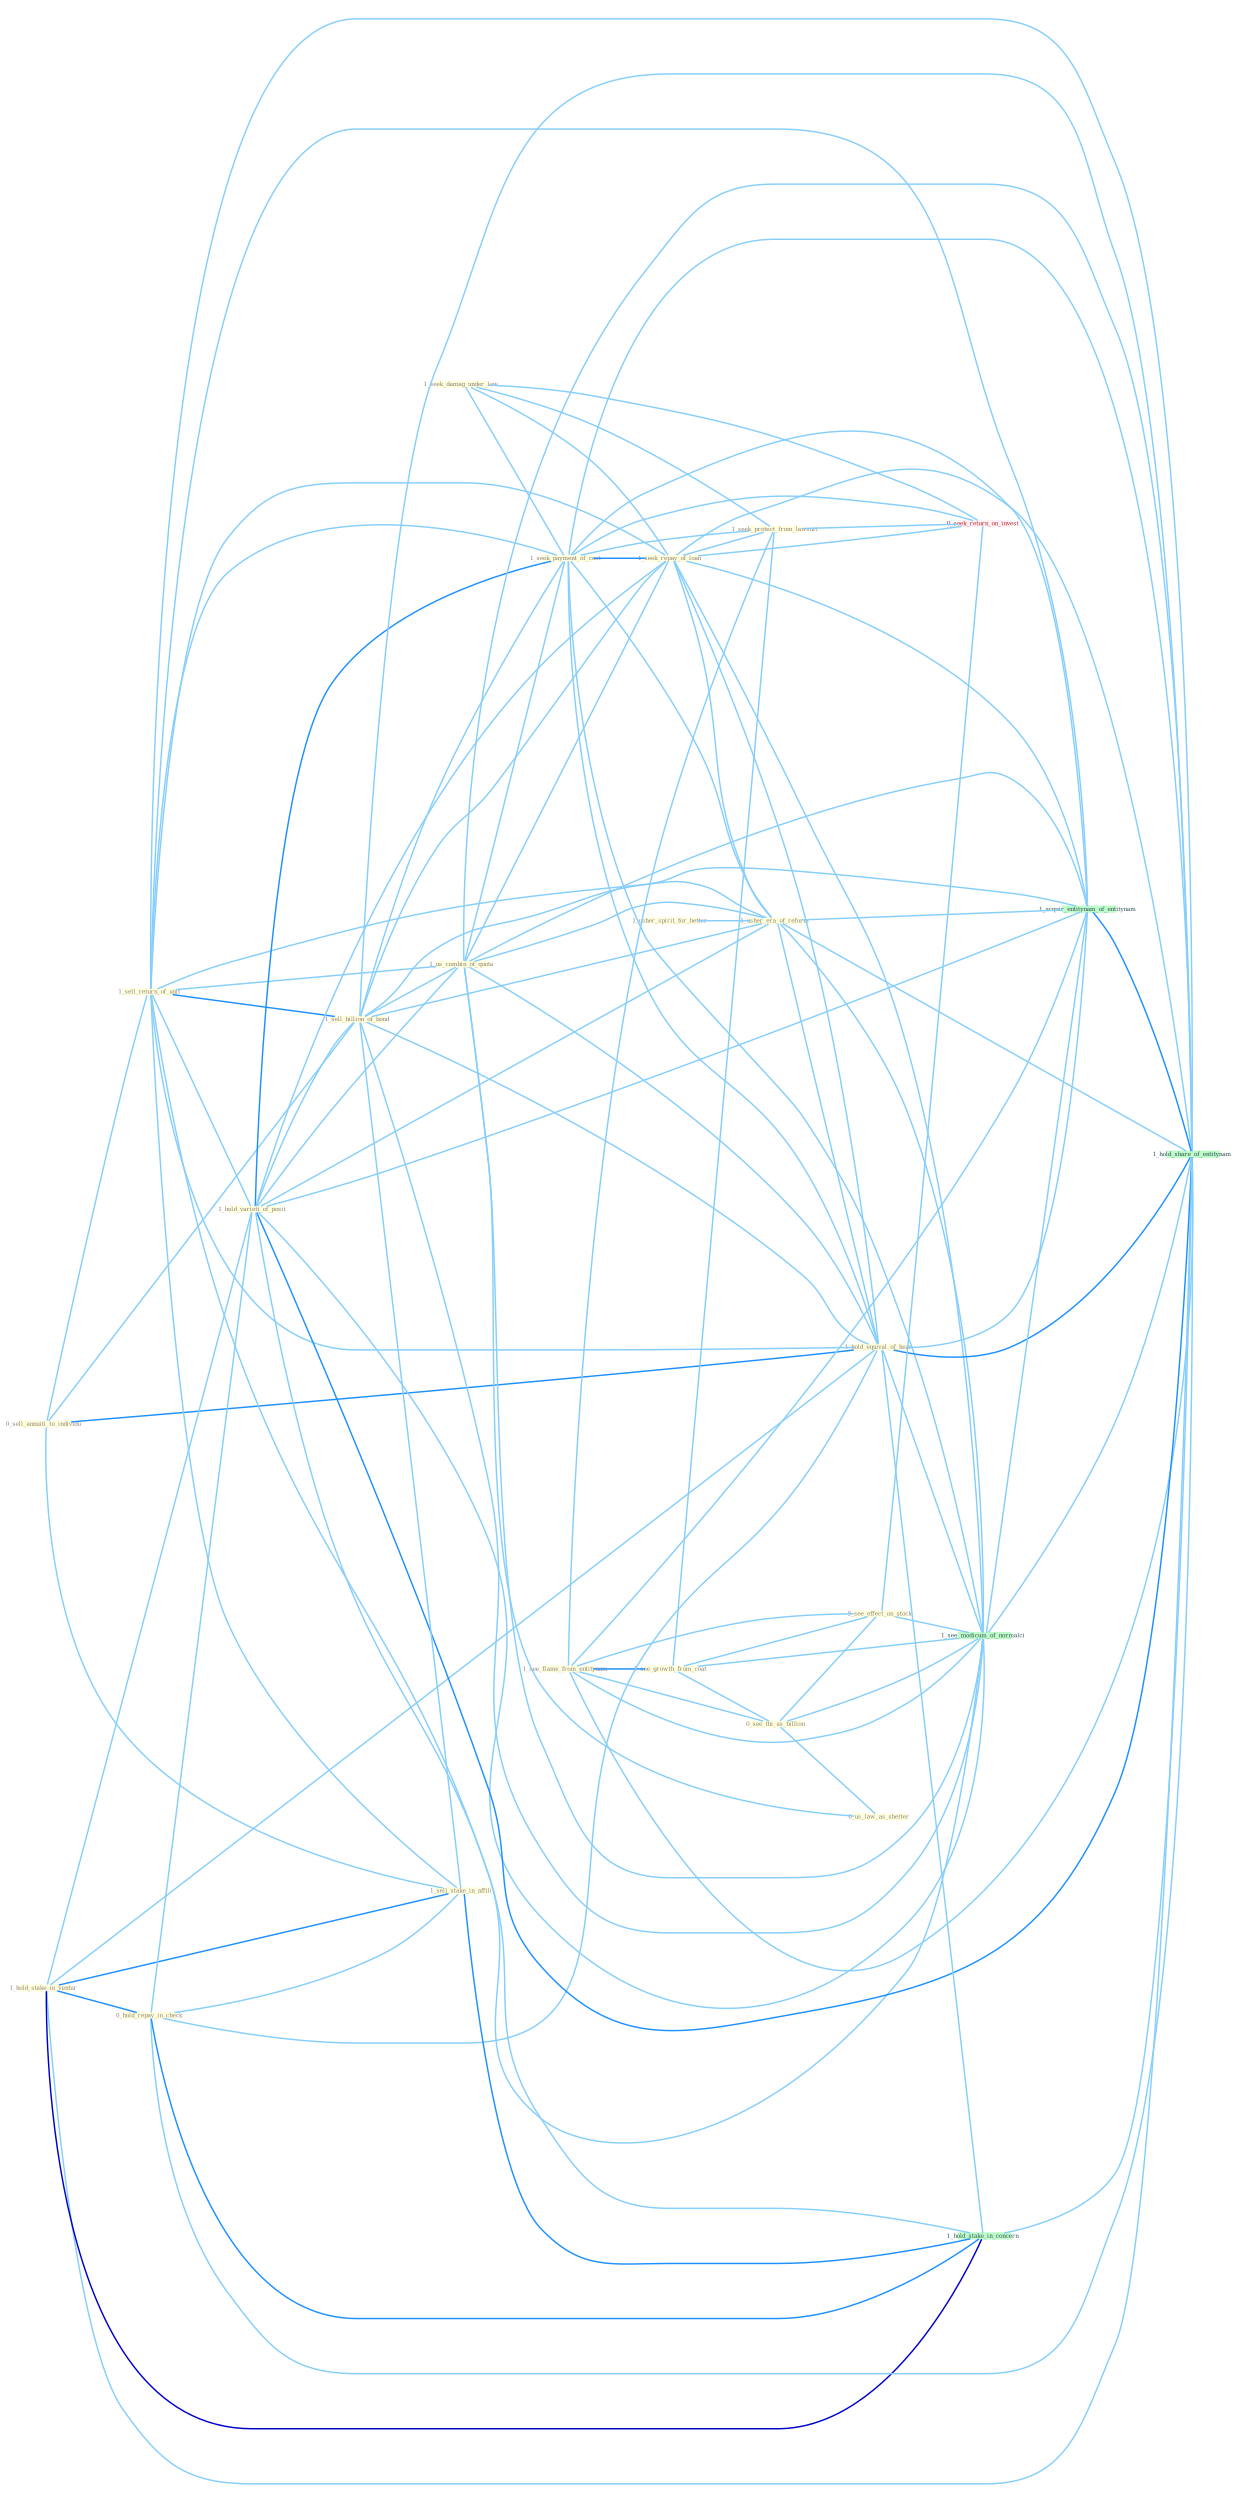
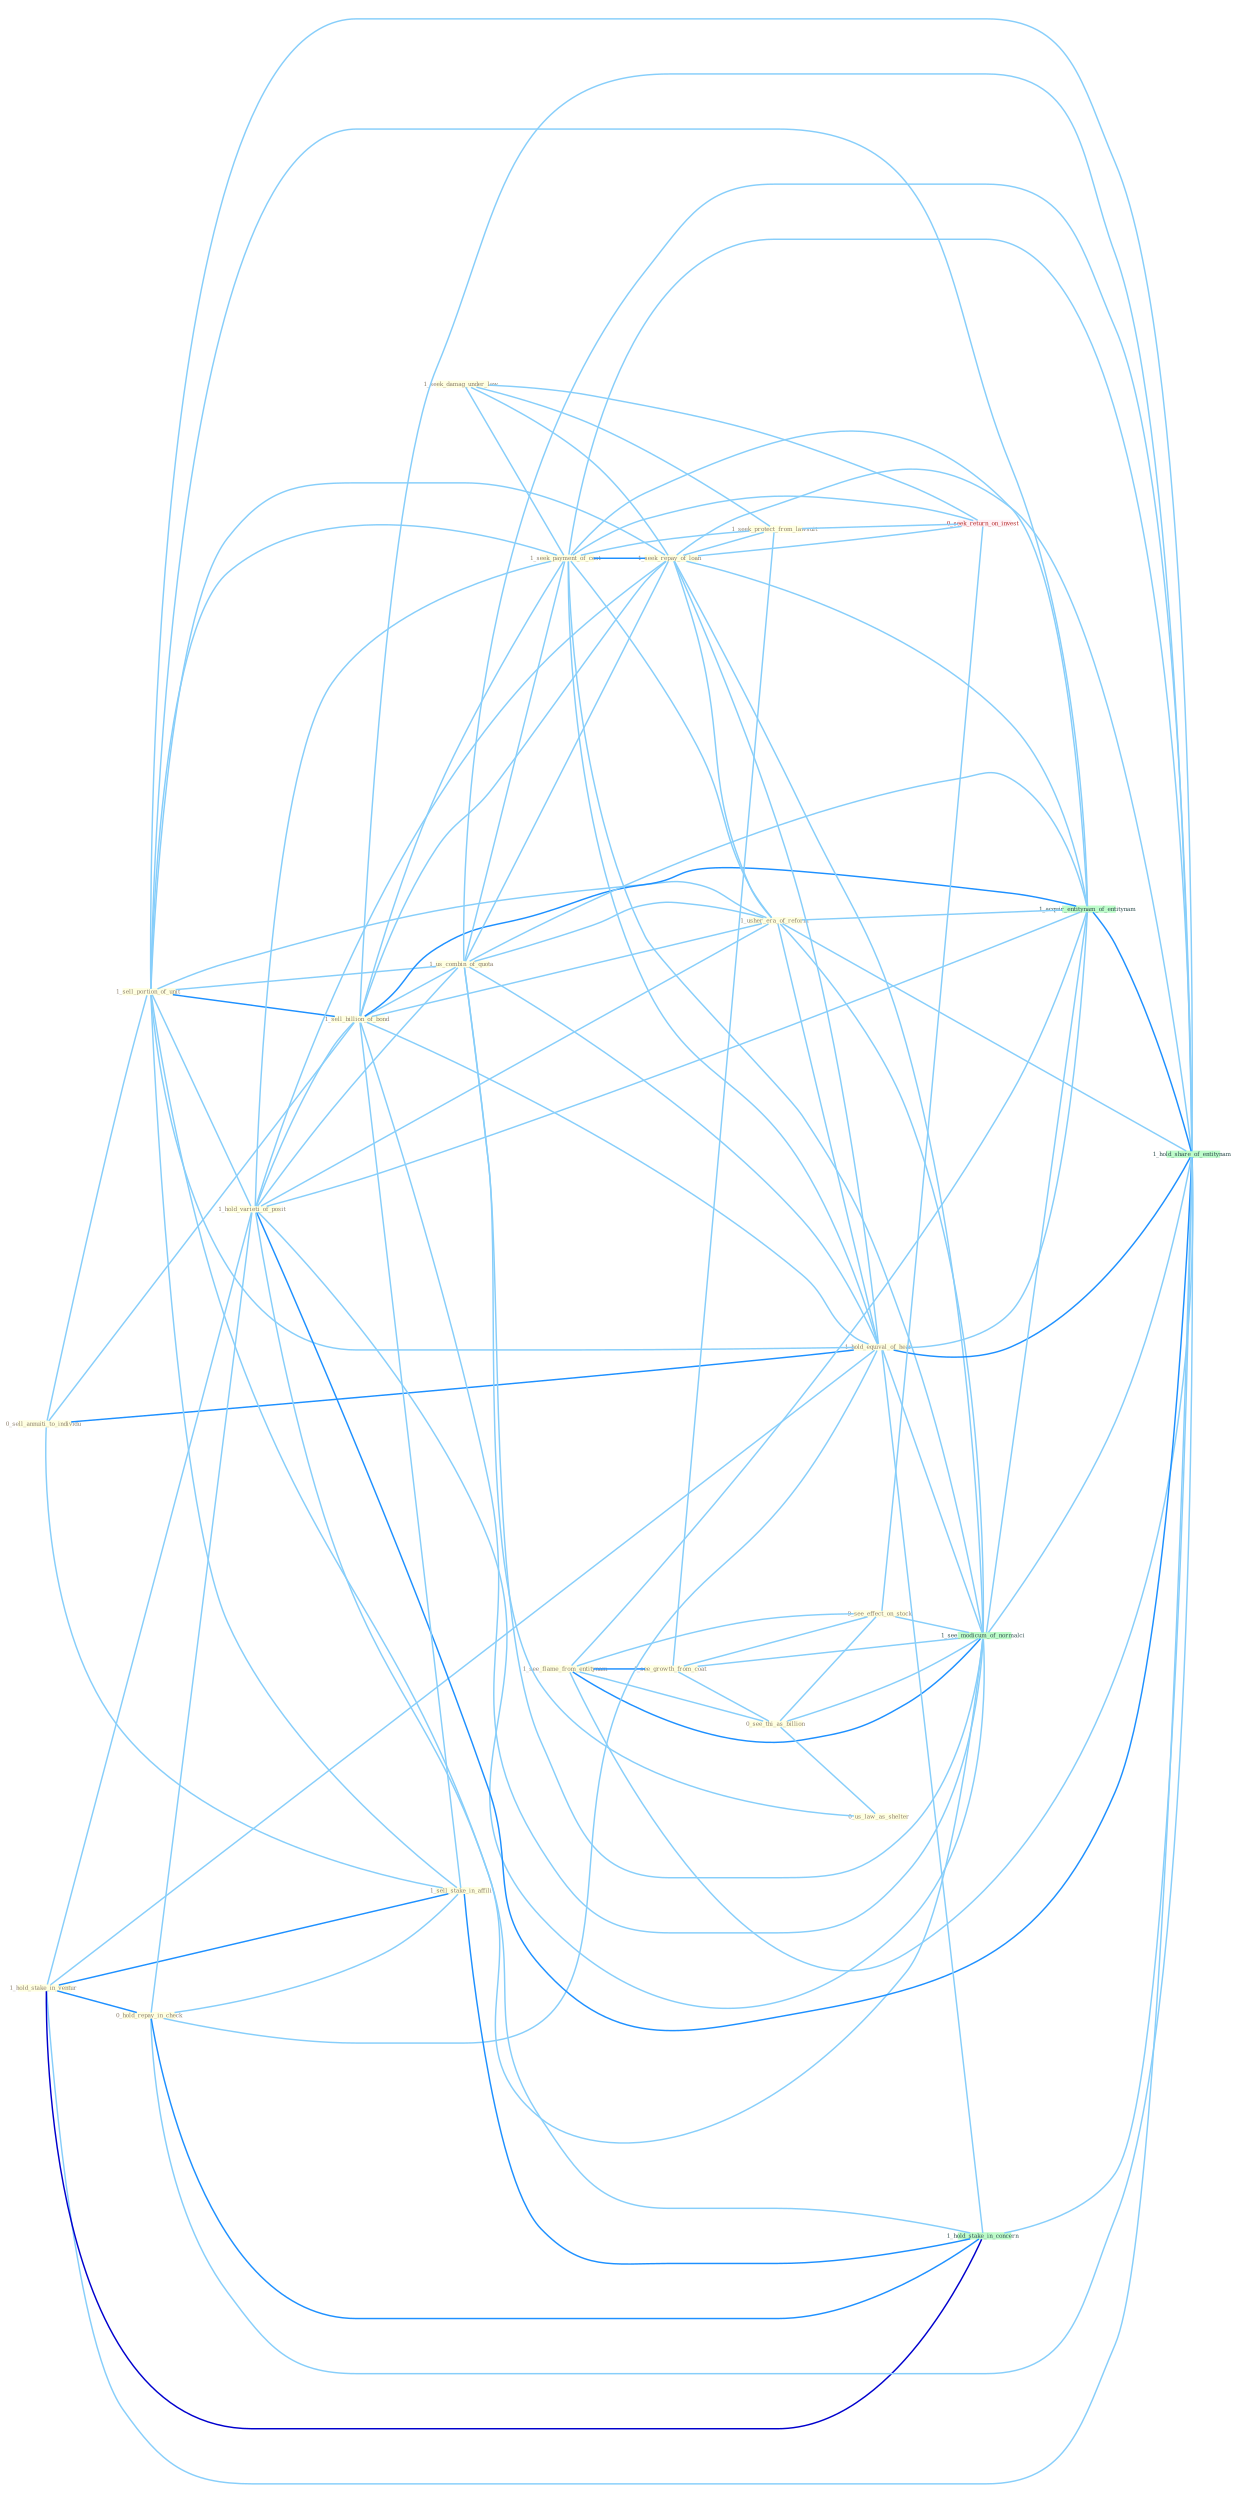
(290, 814) -> (290, 814)
(701, 869) -> (701, 869)
(671, 921) -> none
(149, 992) -> (149, 992)
(609, 1116) -> none
(774, 1742) -> (774, 1742)
